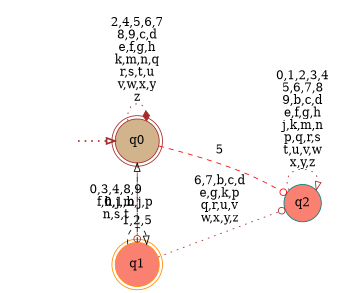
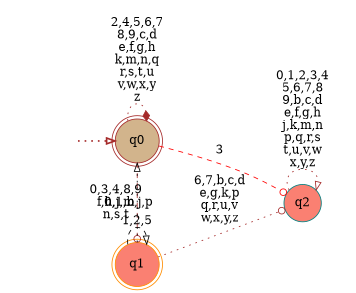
(220, 150) -> (220, 150)
(137, 207) -> (137, 207)
